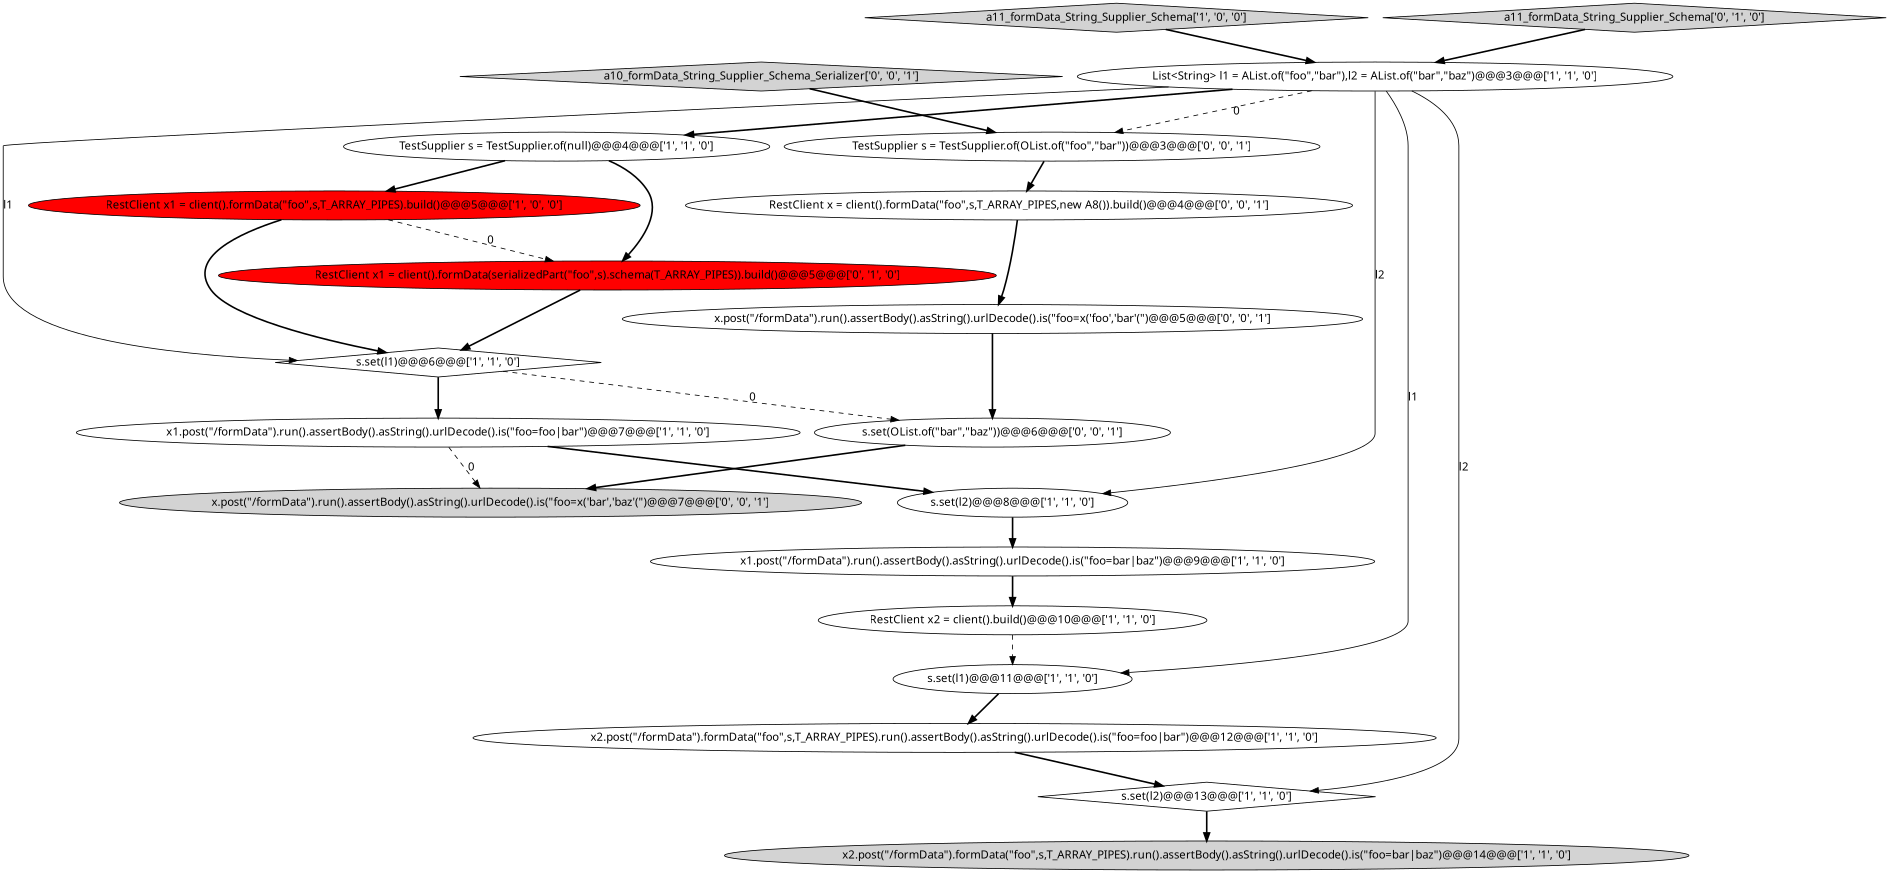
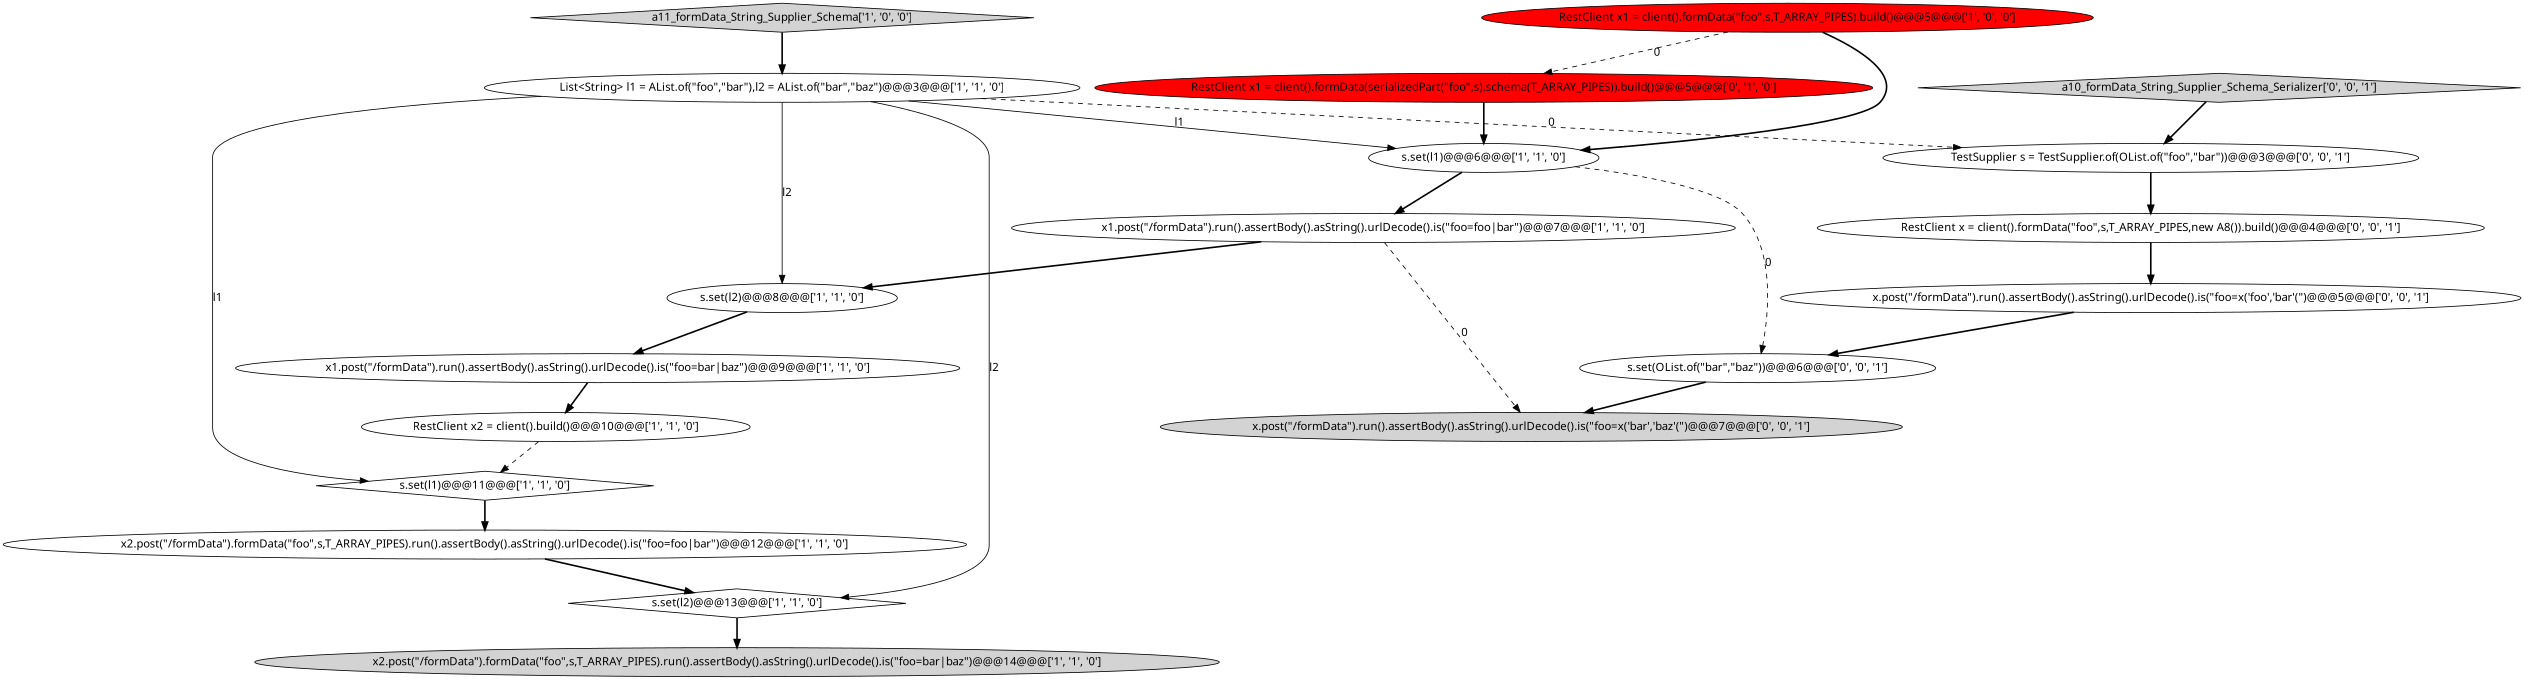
(1634, 18) -> none
(557, 147) -> none
(438, 362) -> (1484, 158)
(1013, 679) -> (485, 486)
